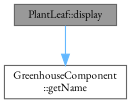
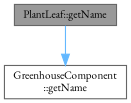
(65, 15) -> (65, 15)
